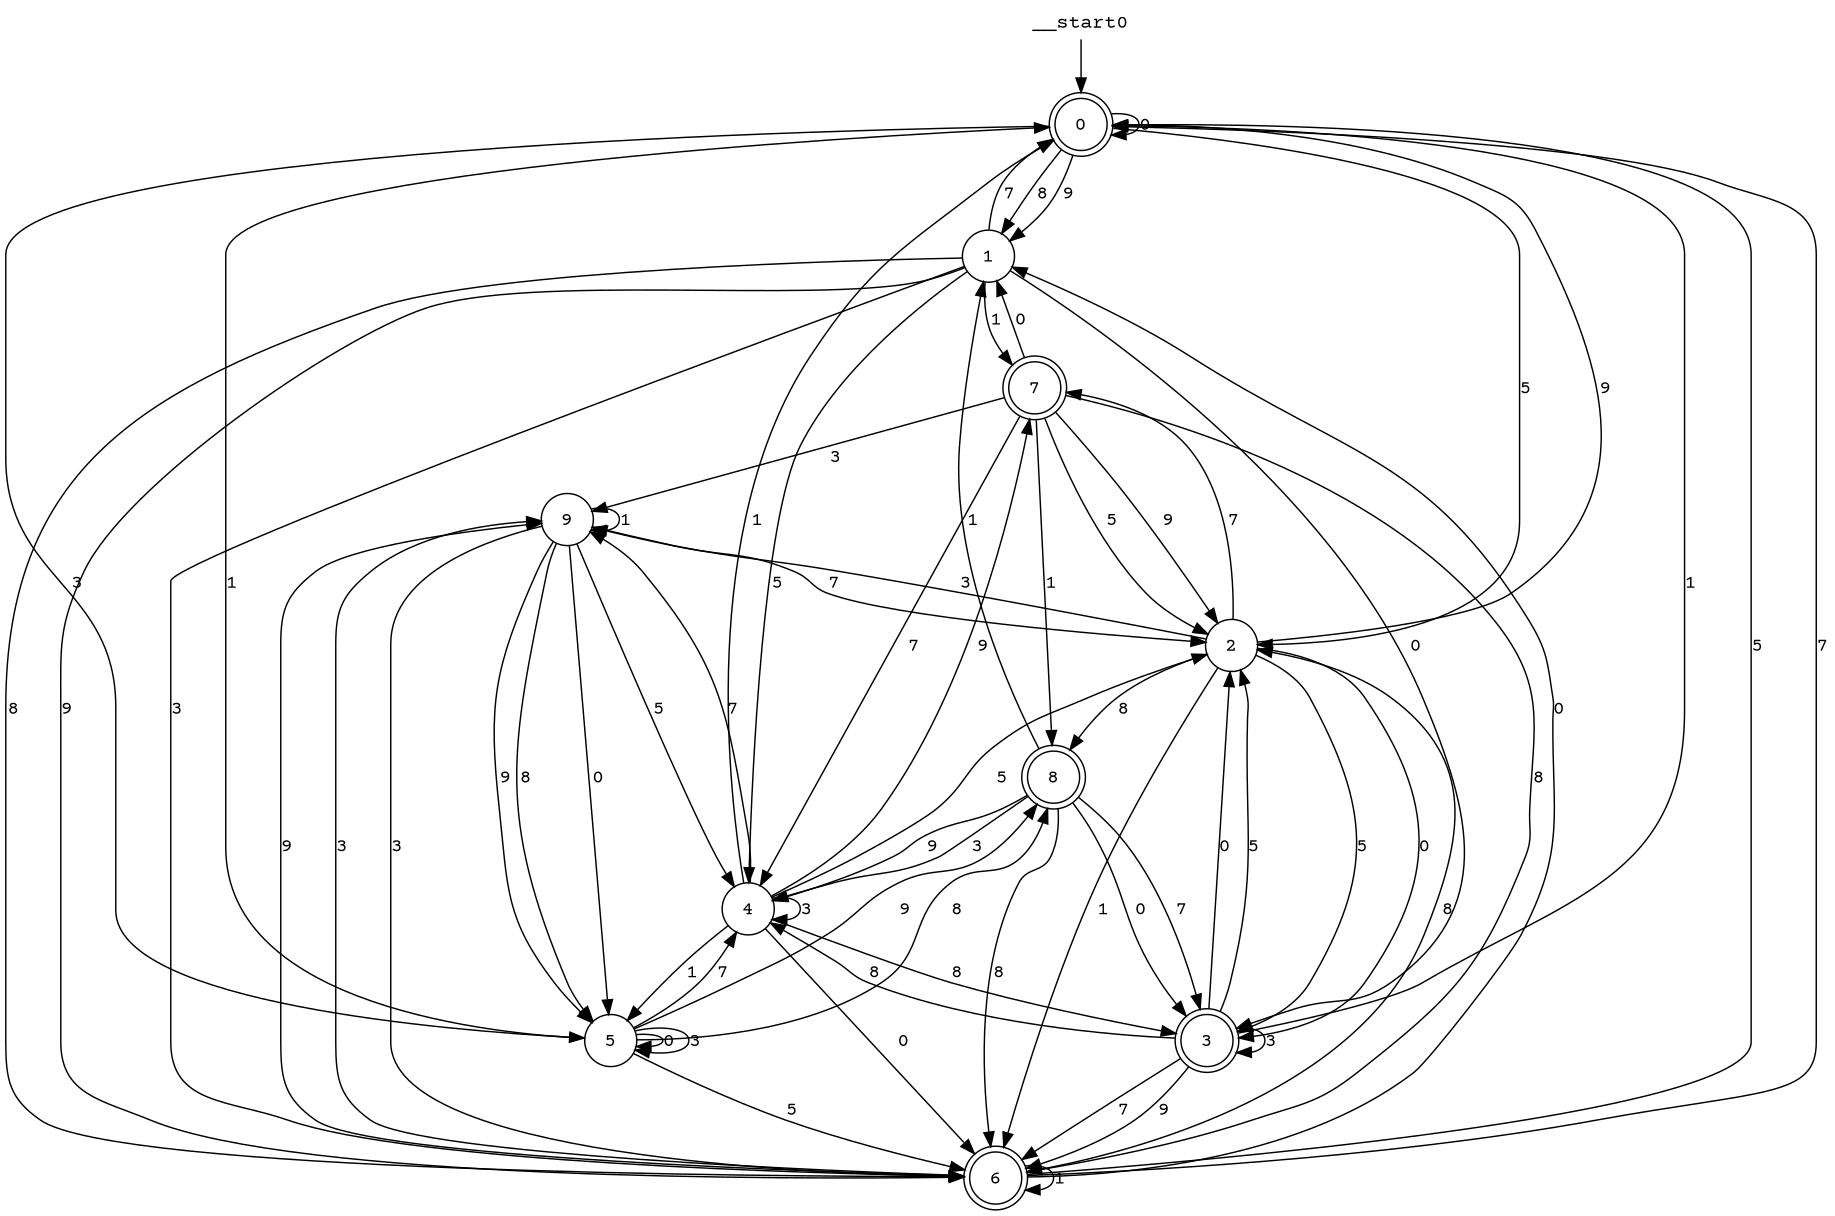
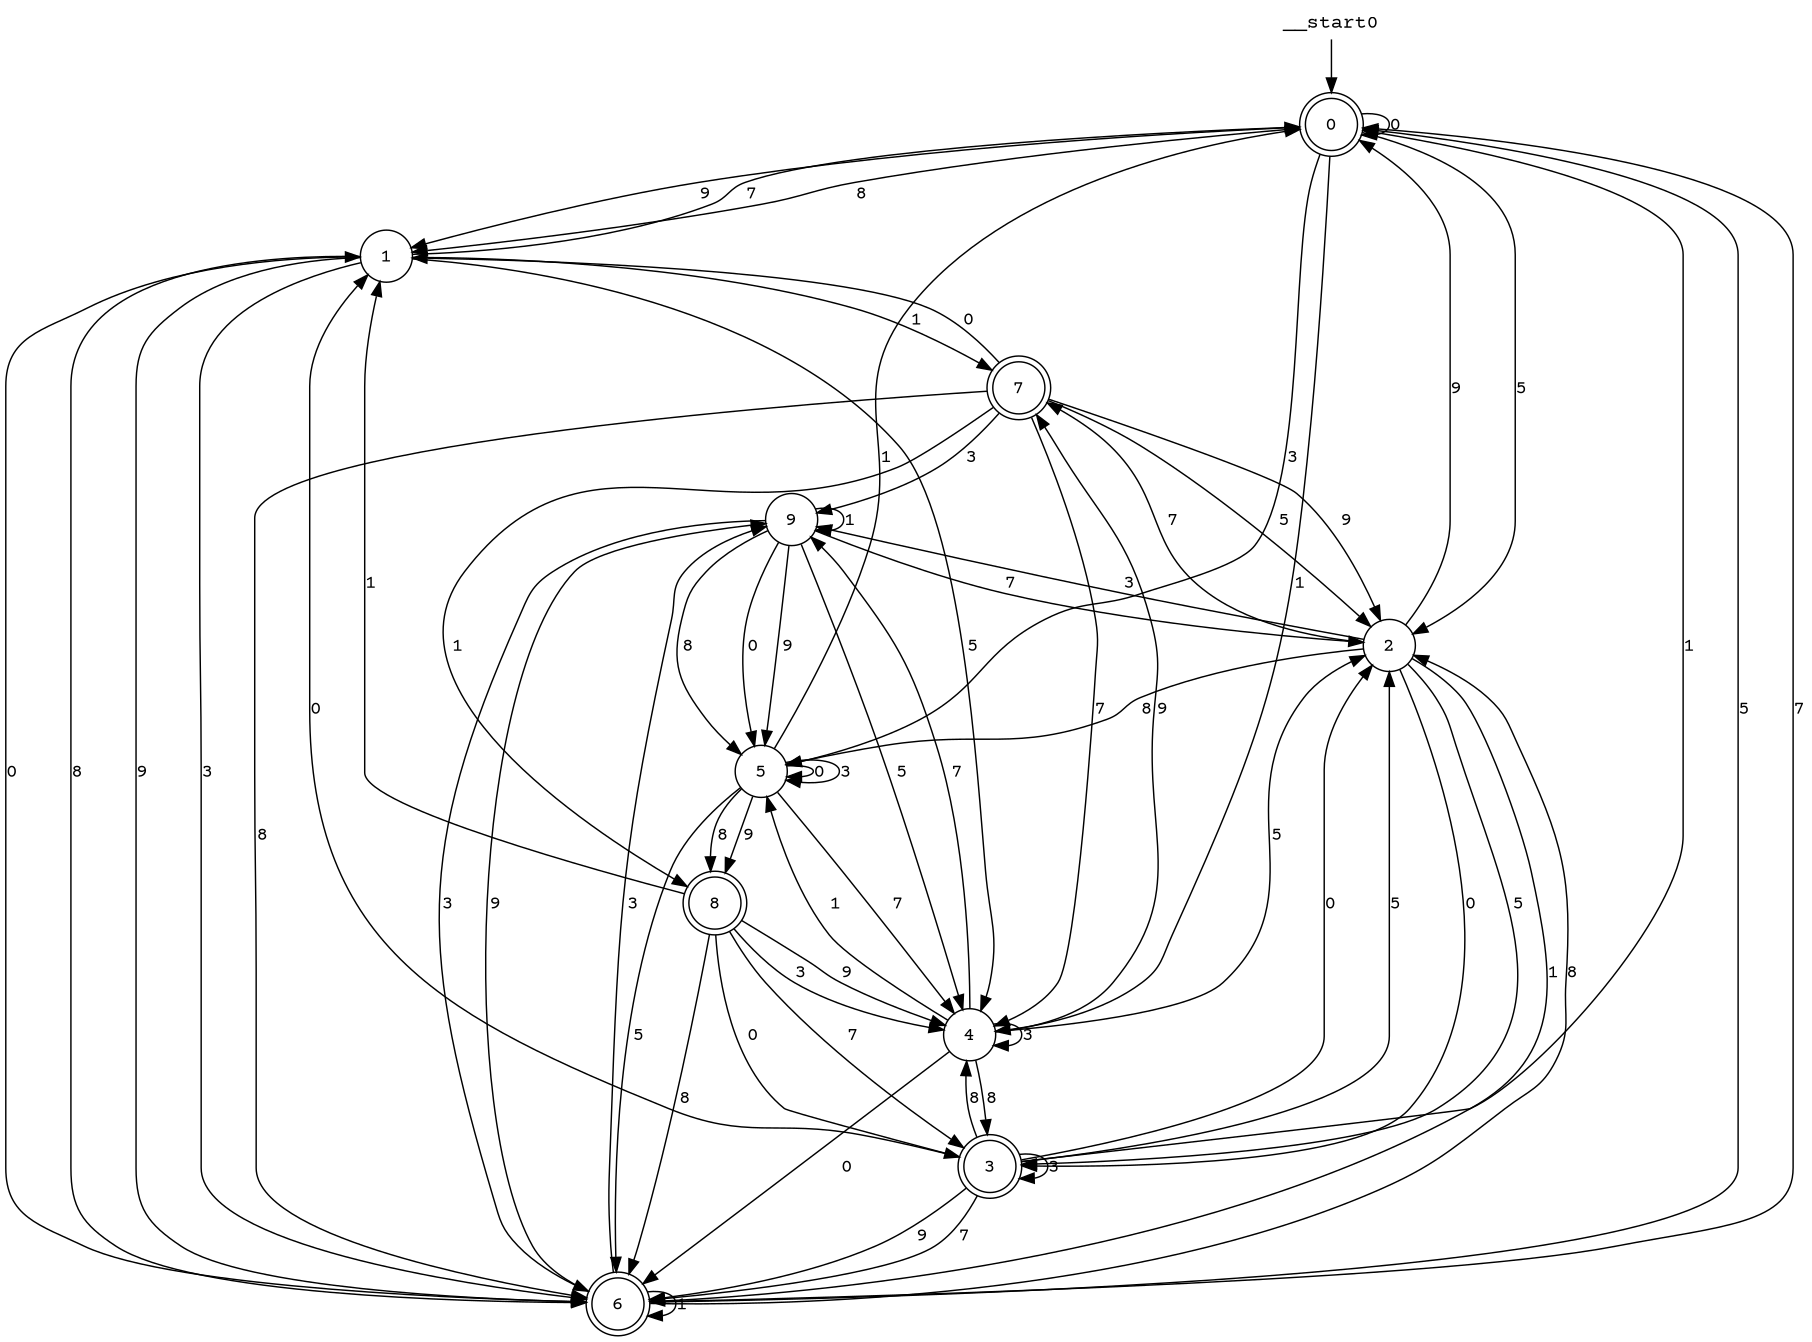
(756, 480) -> (1272, 677)
(1378, 614) -> (367, 919)
(1122, 694) -> (1101, 721)
